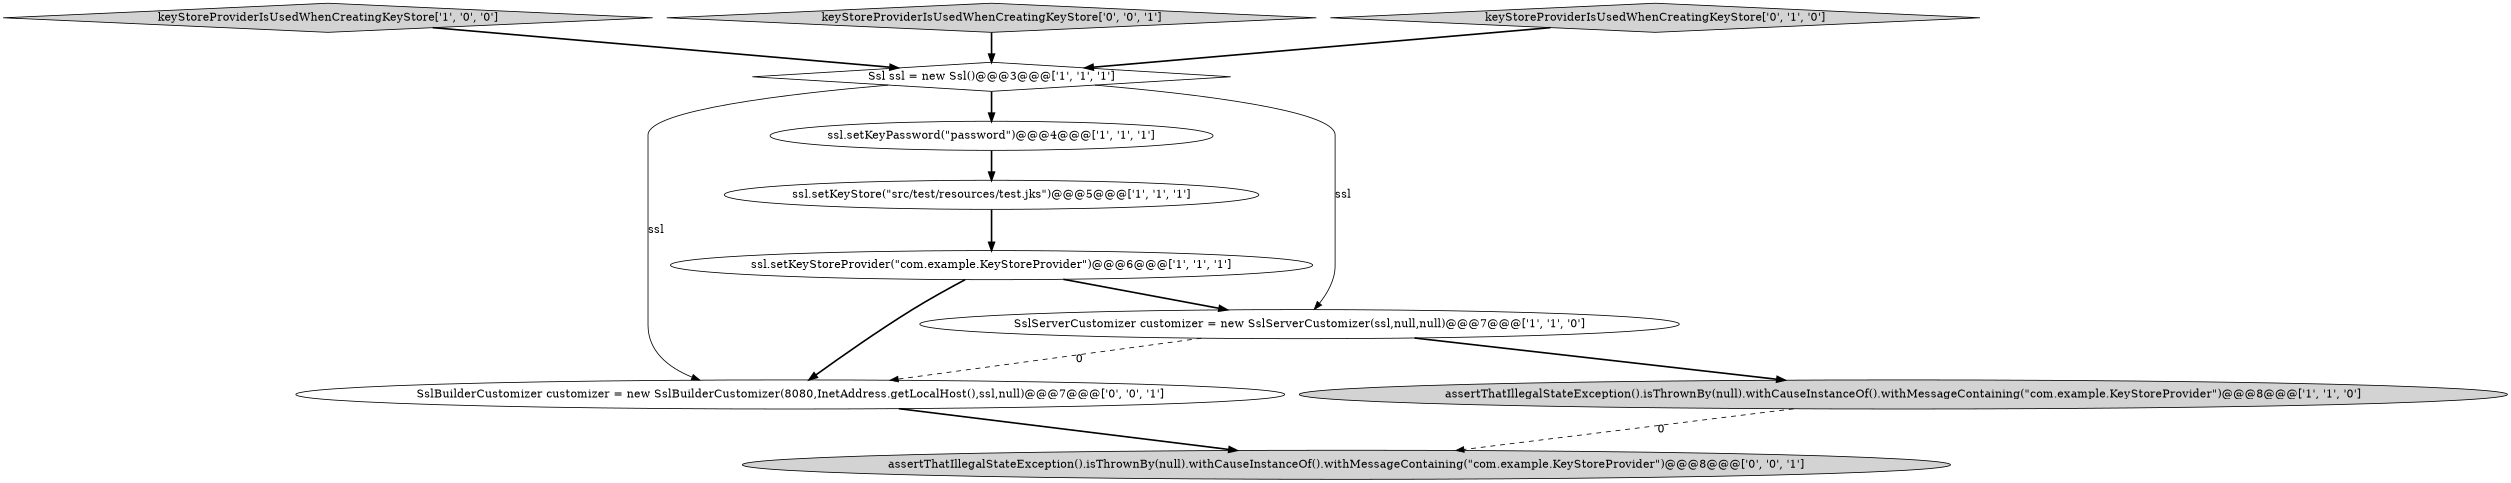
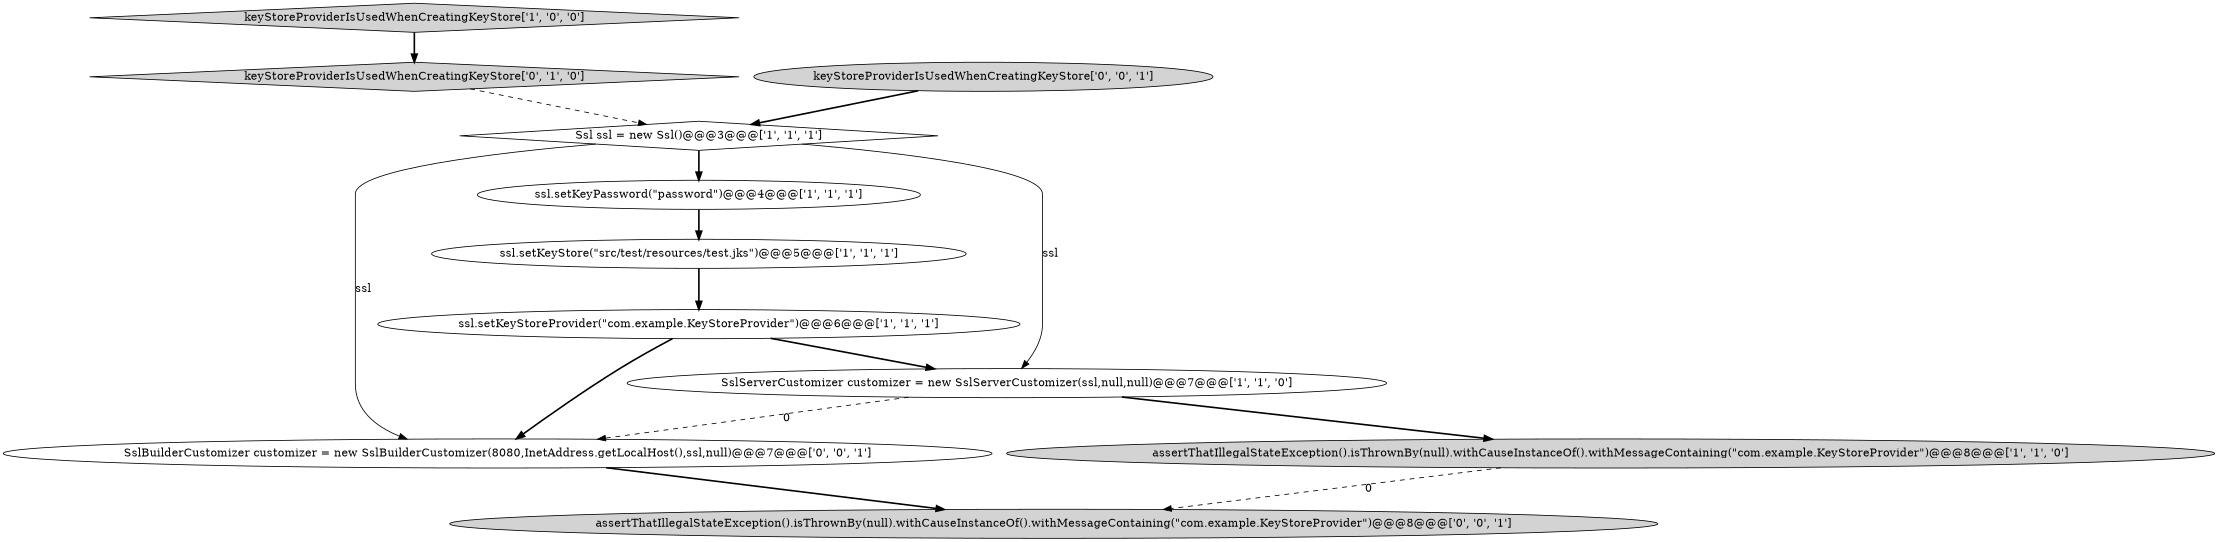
(992, 18) -> (983, 77)
(661, 47) -> (414, 43)
(1322, 47) -> (554, 106)
